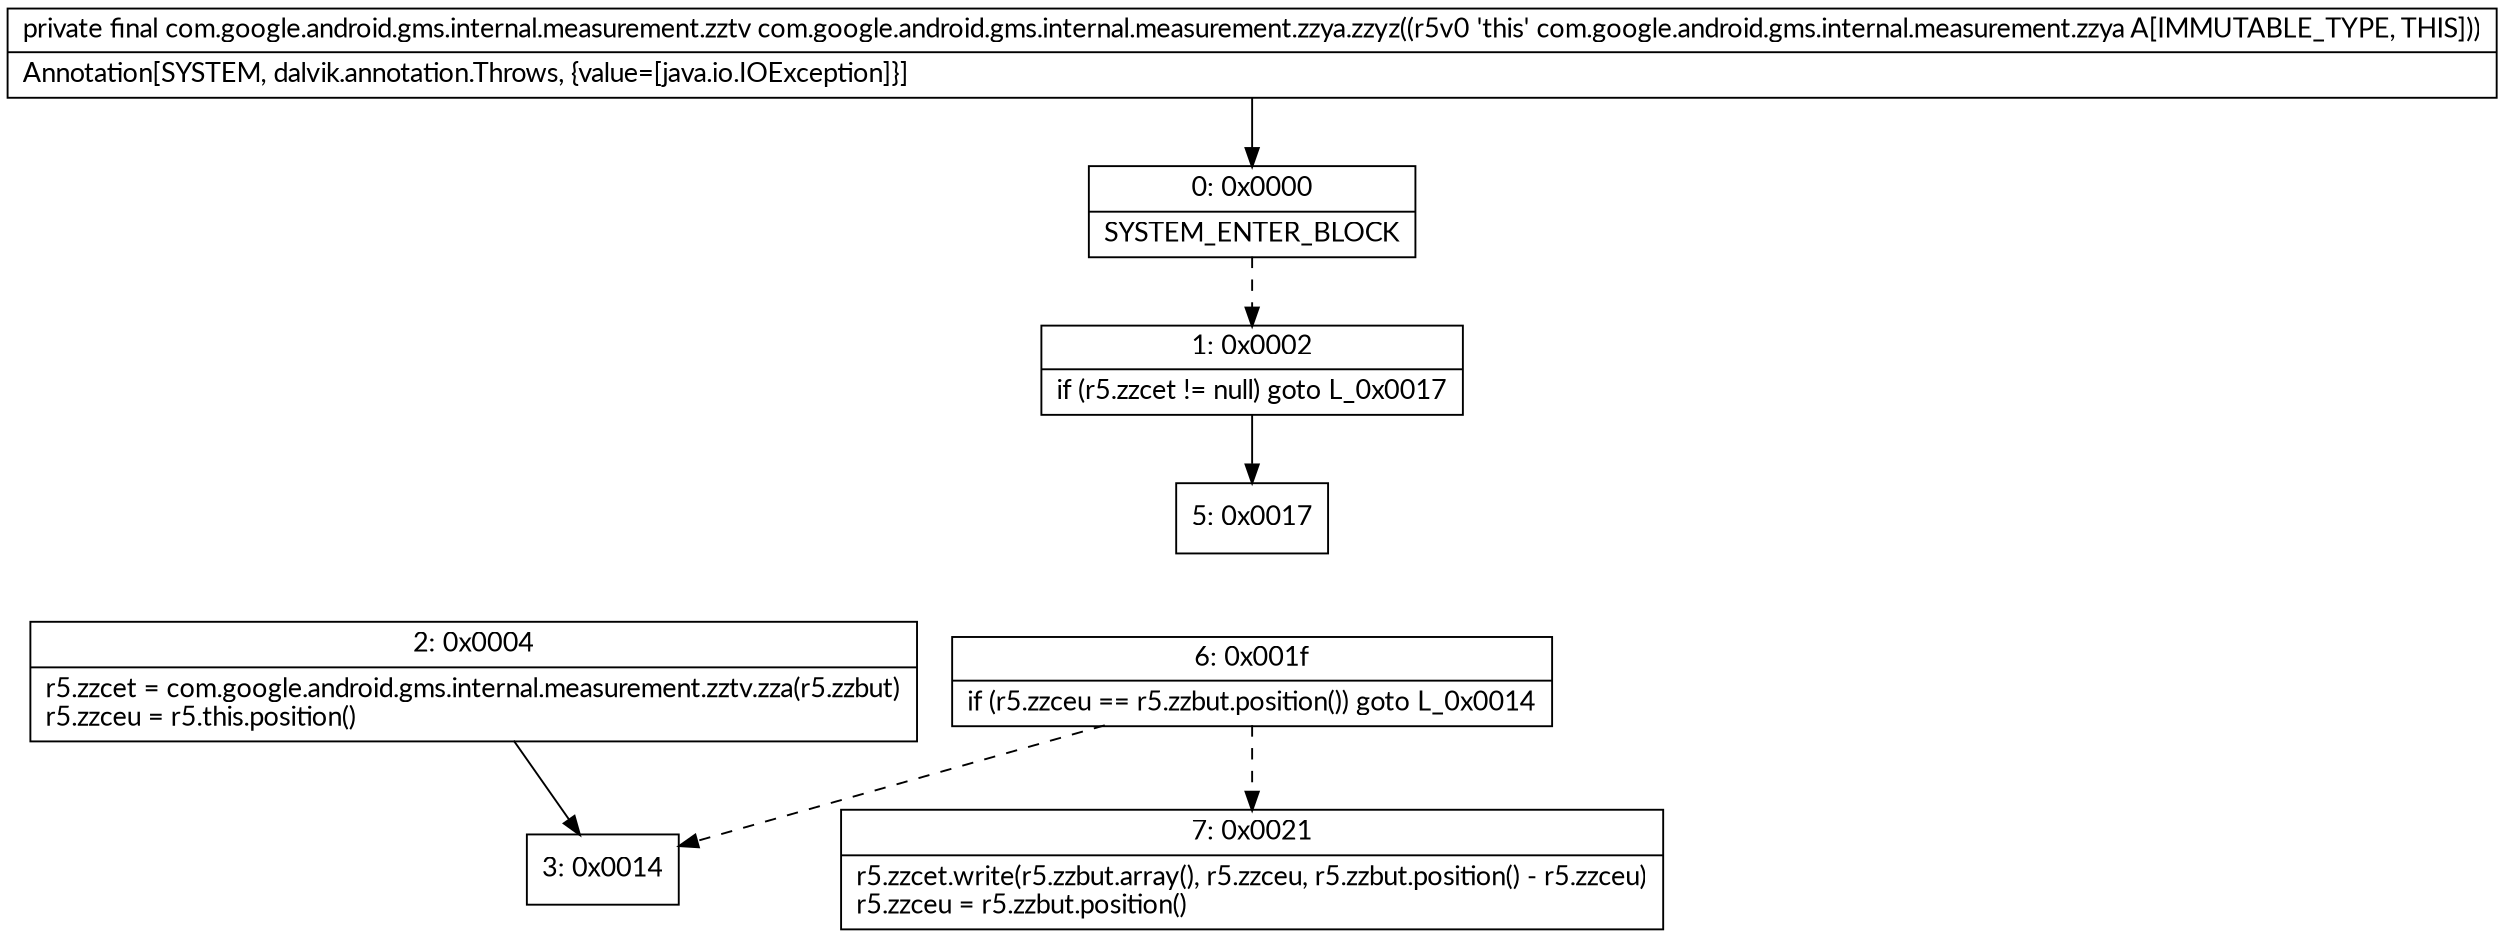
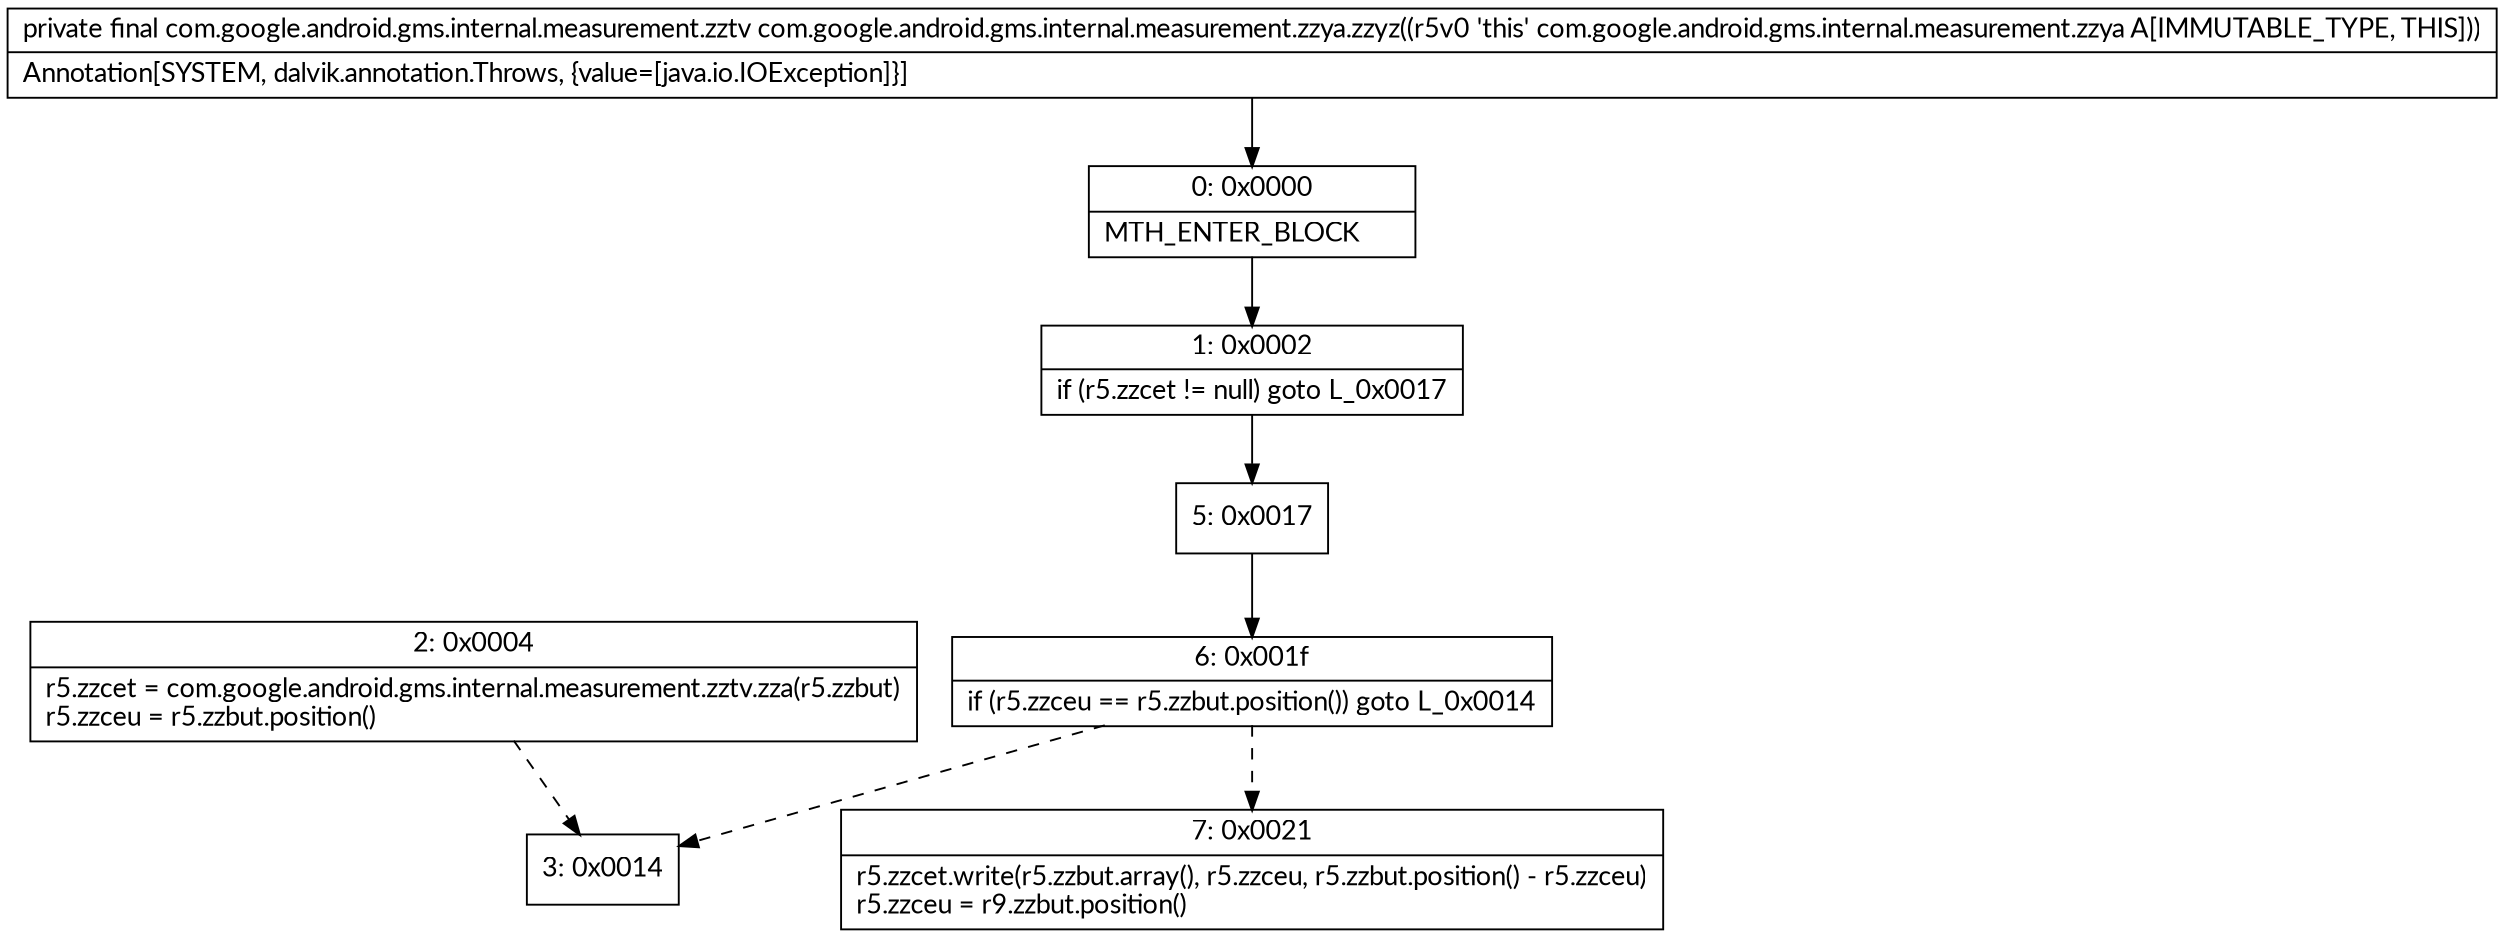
(1252, 234) -> (1232, 234)
(1252, 282) -> (1252, 282)
none -> (1252, 586)
(201, 718) -> (212, 718)
(541, 780) -> (541, 780)
(1022, 906) -> (1022, 906)
